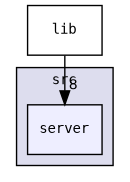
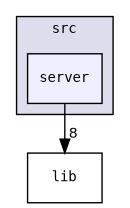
(65, 76) -> (65, 123)
